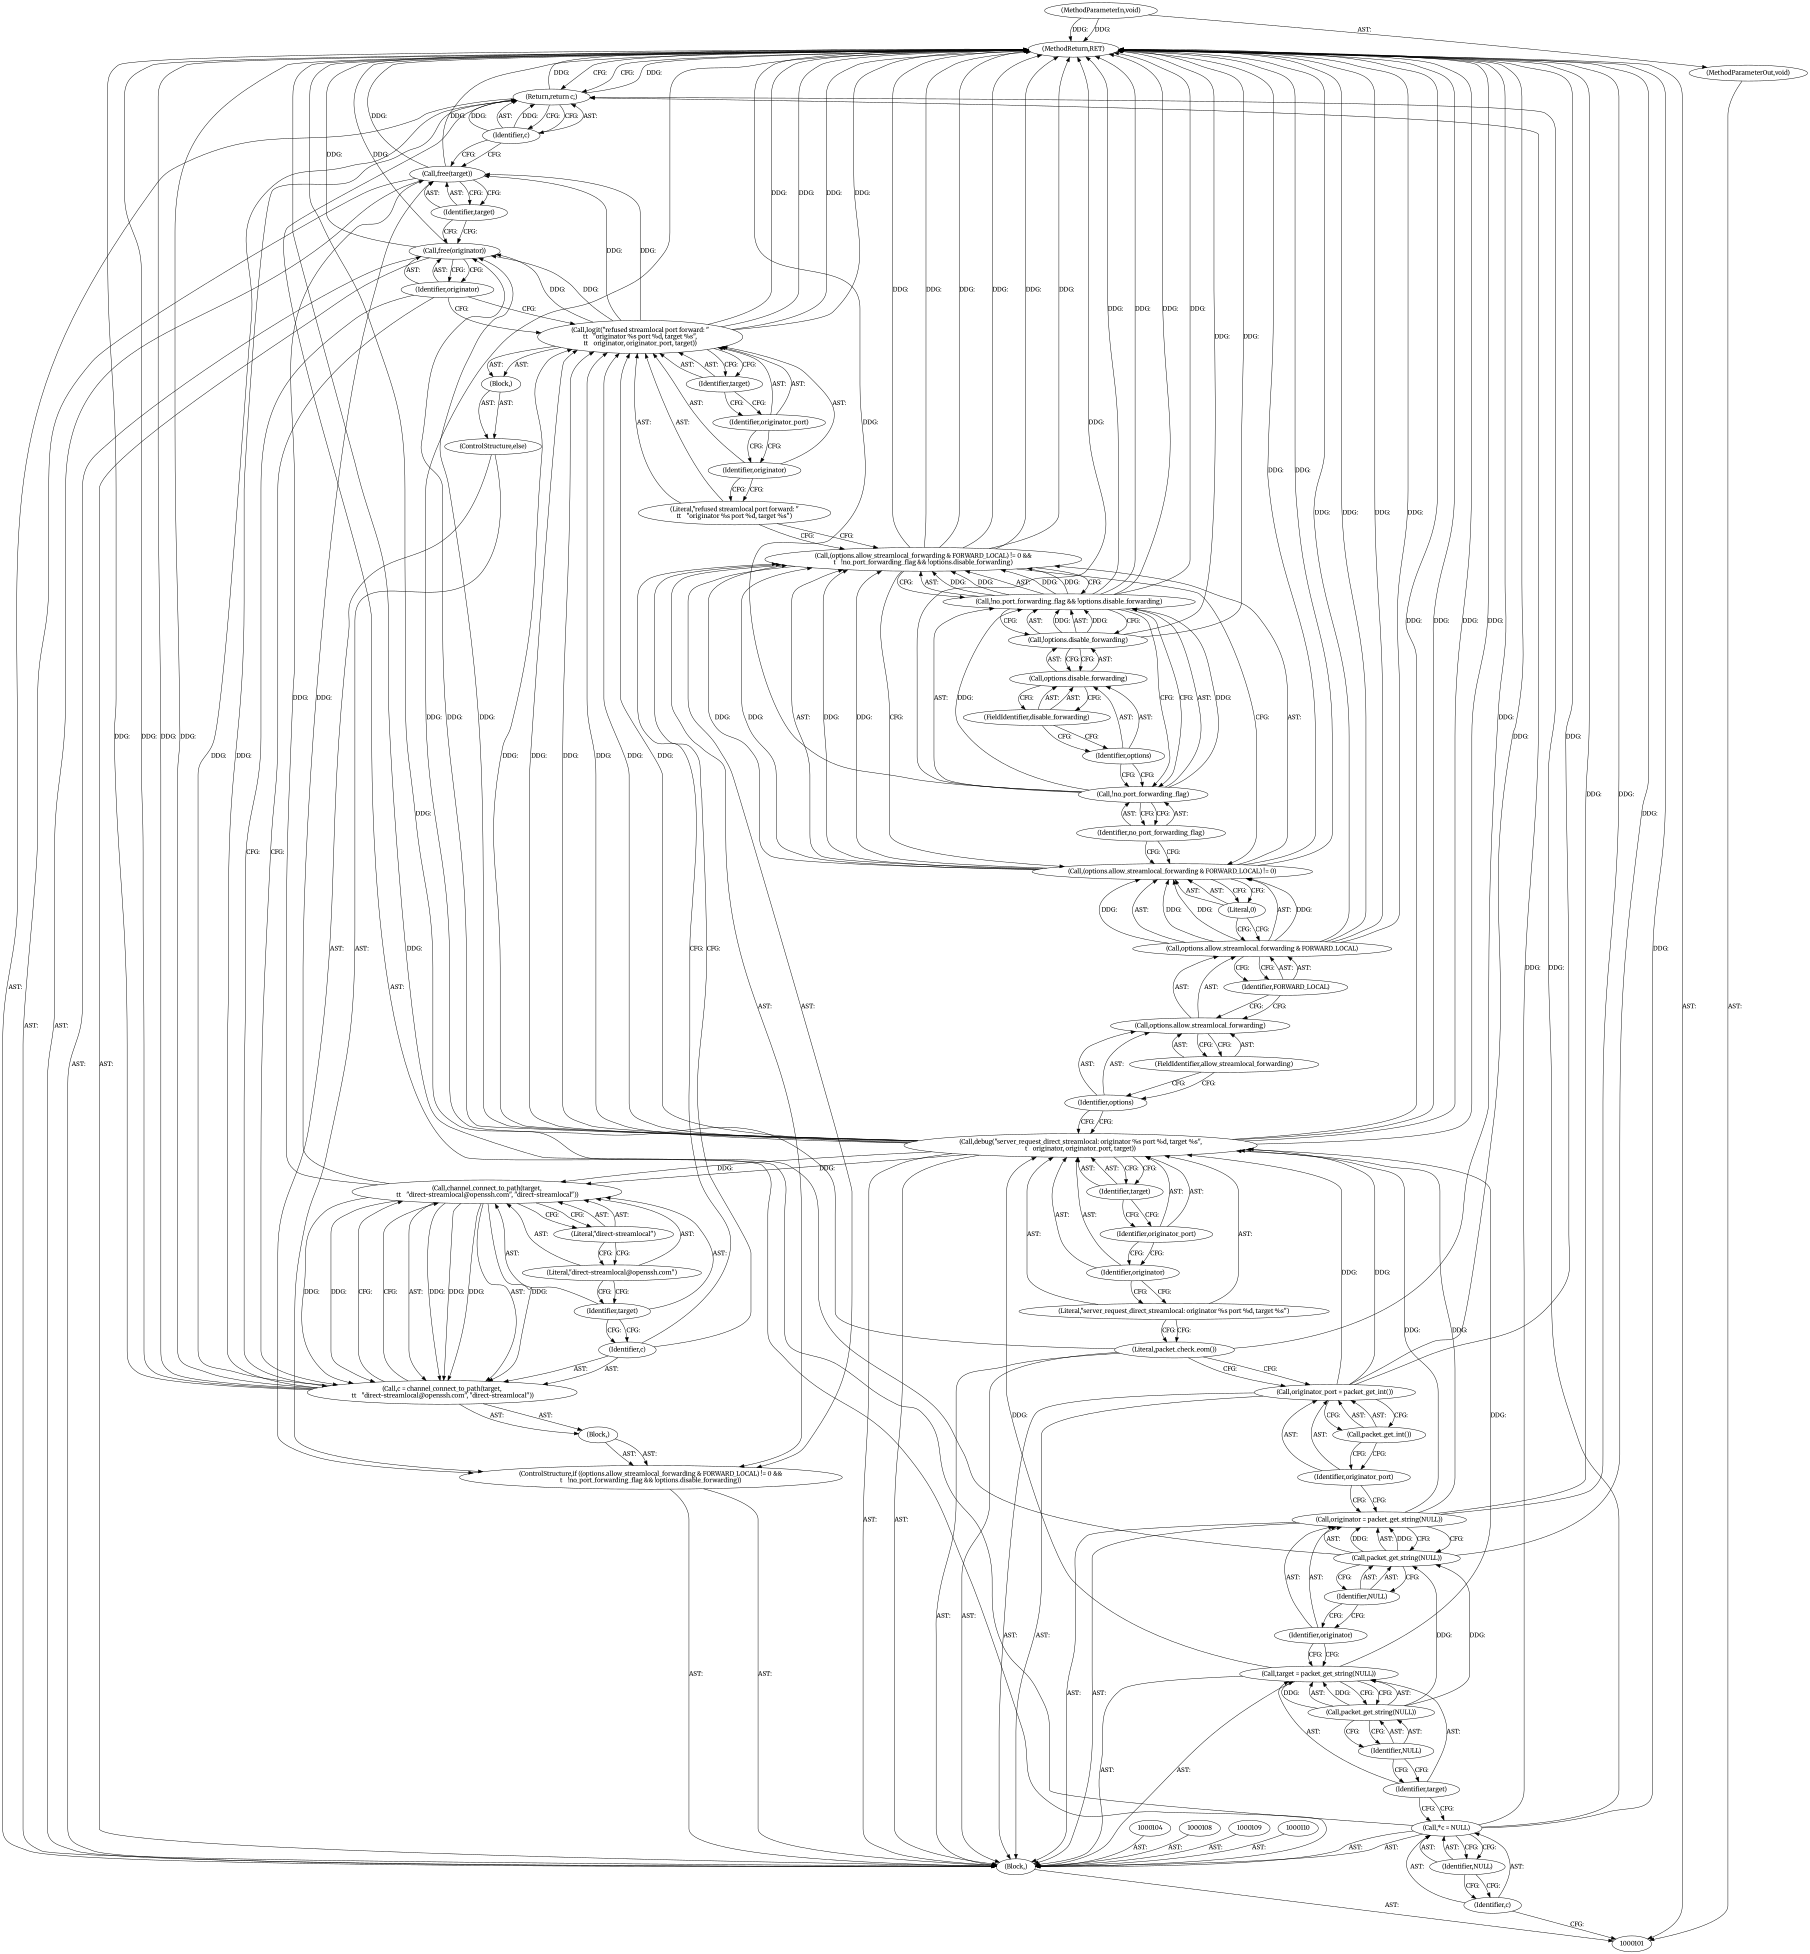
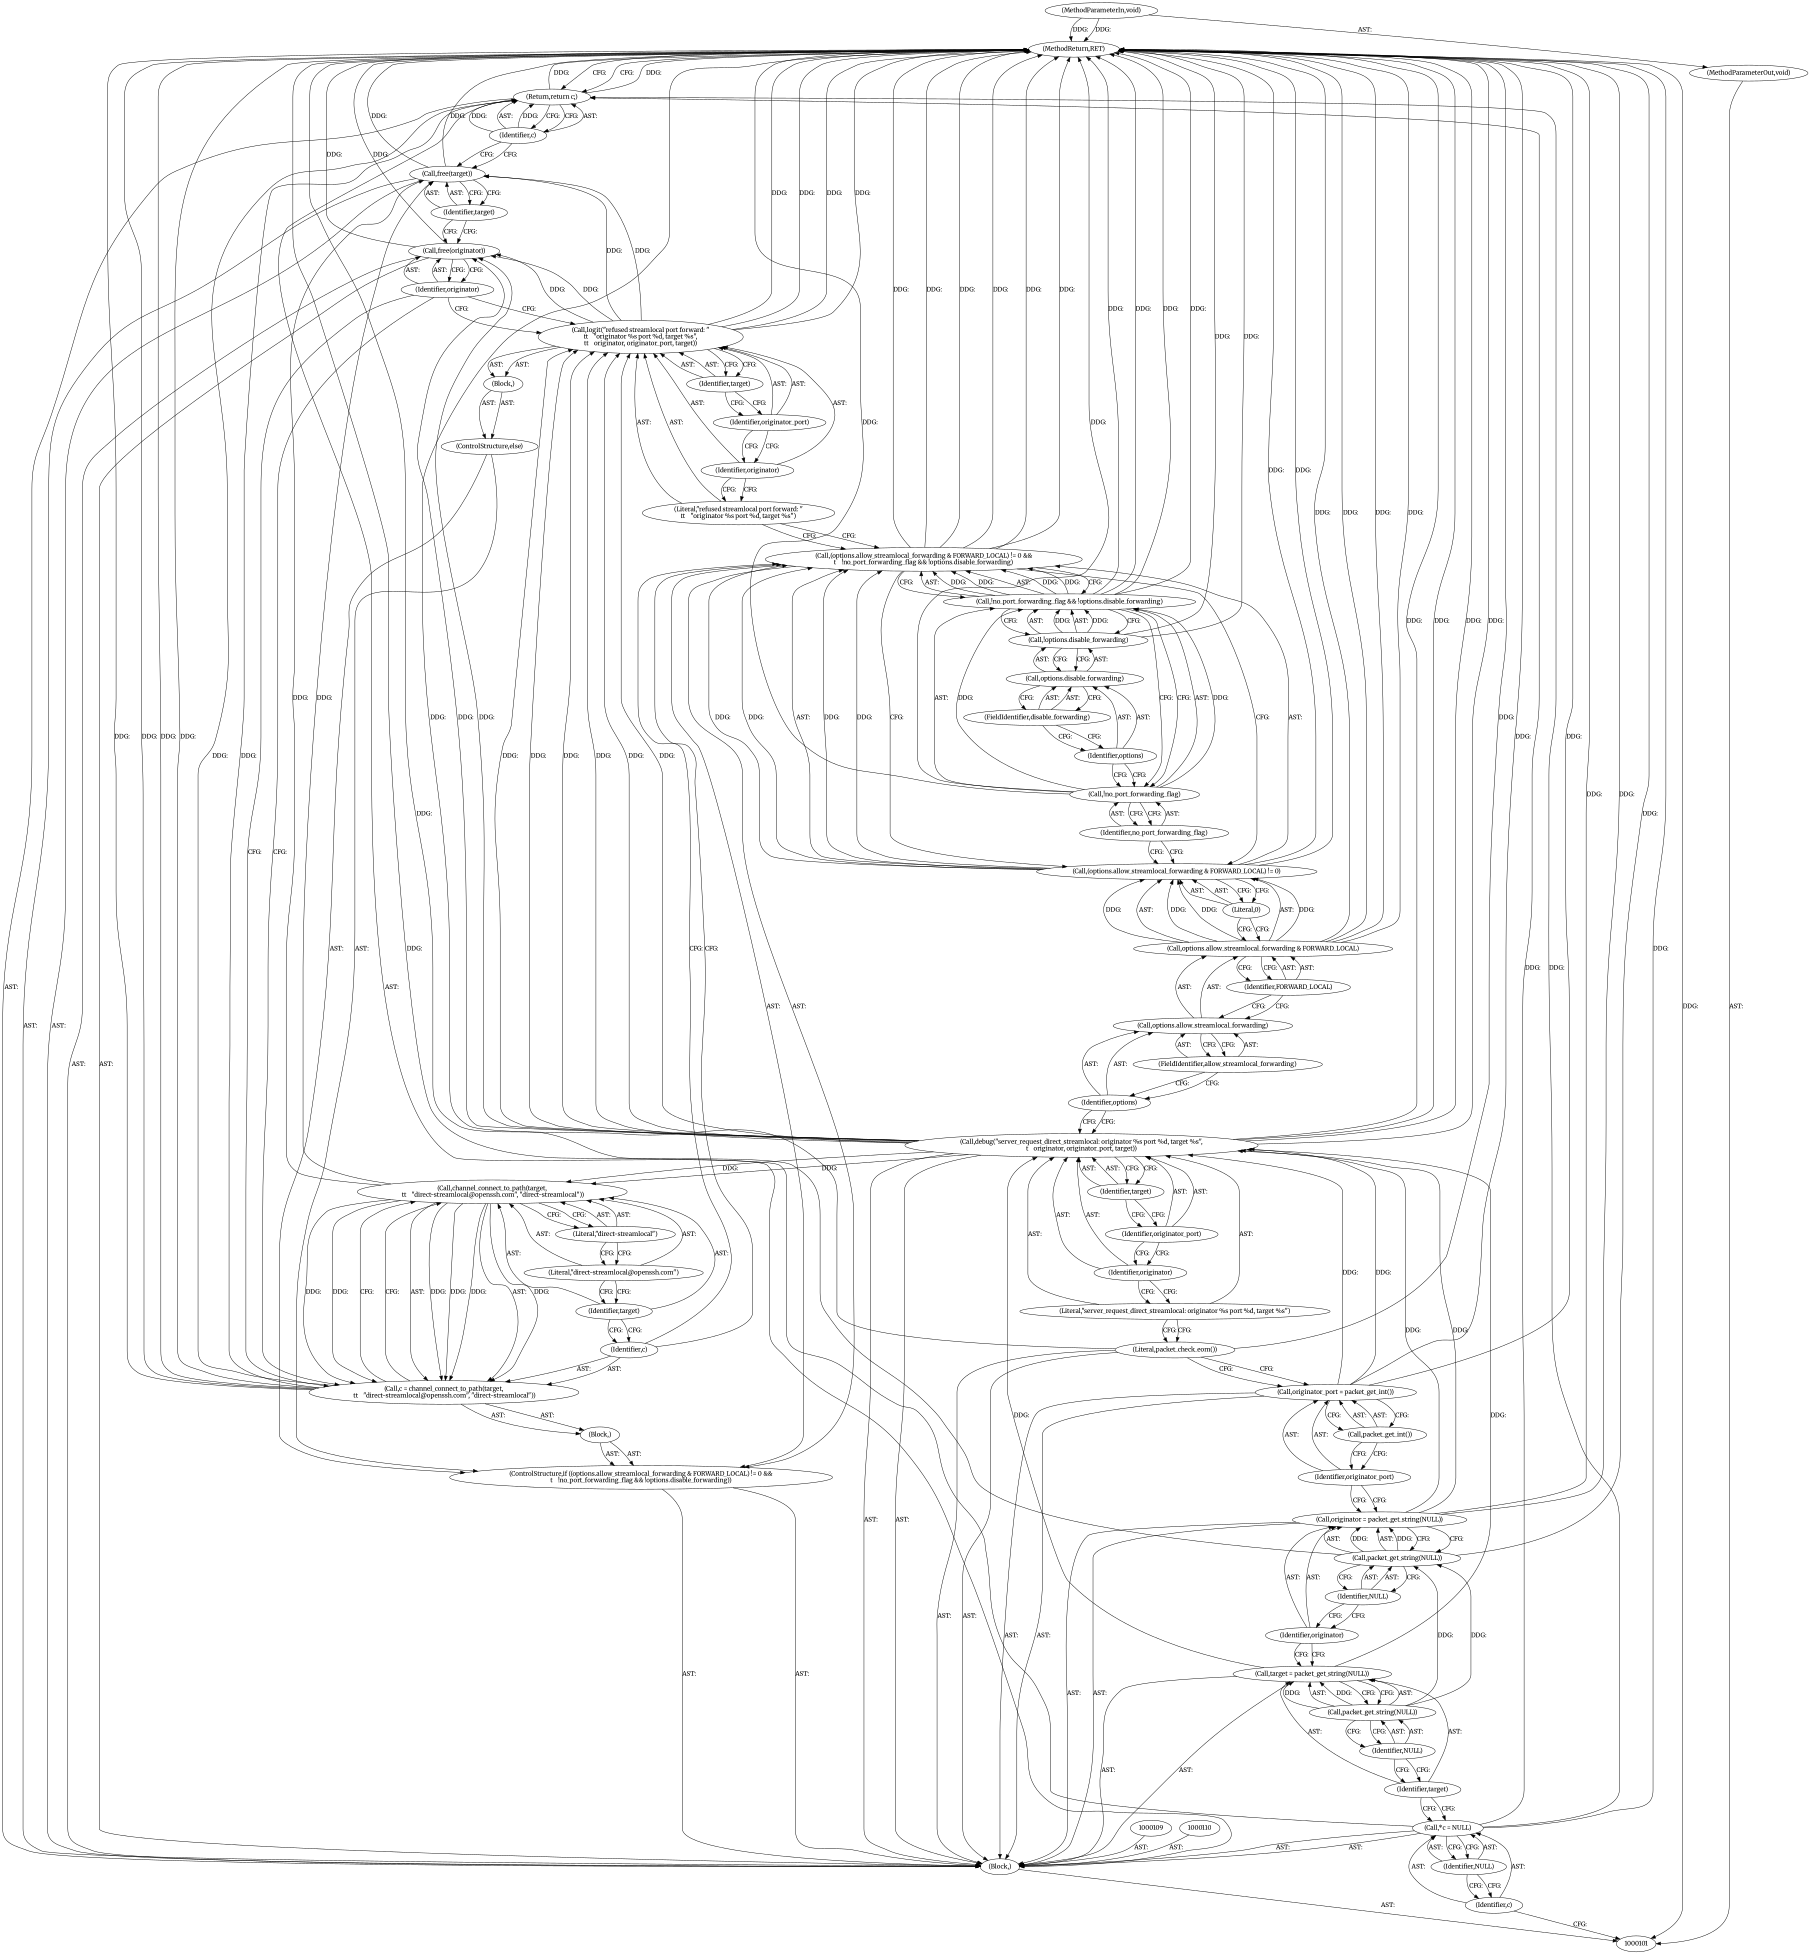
(1690, 1007) -> (1691, 1007)
(1150, 1828) -> none
(1200, 1828) -> none
